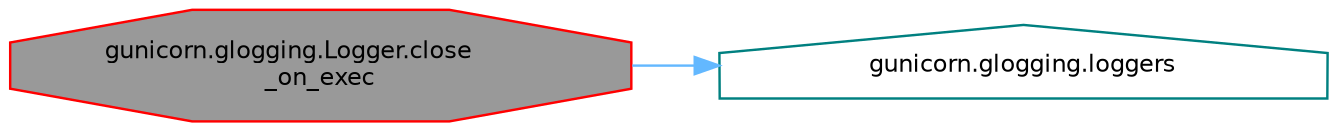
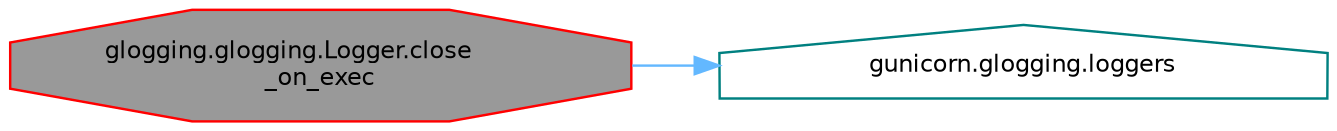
(321, 66) -> (321, 66)
